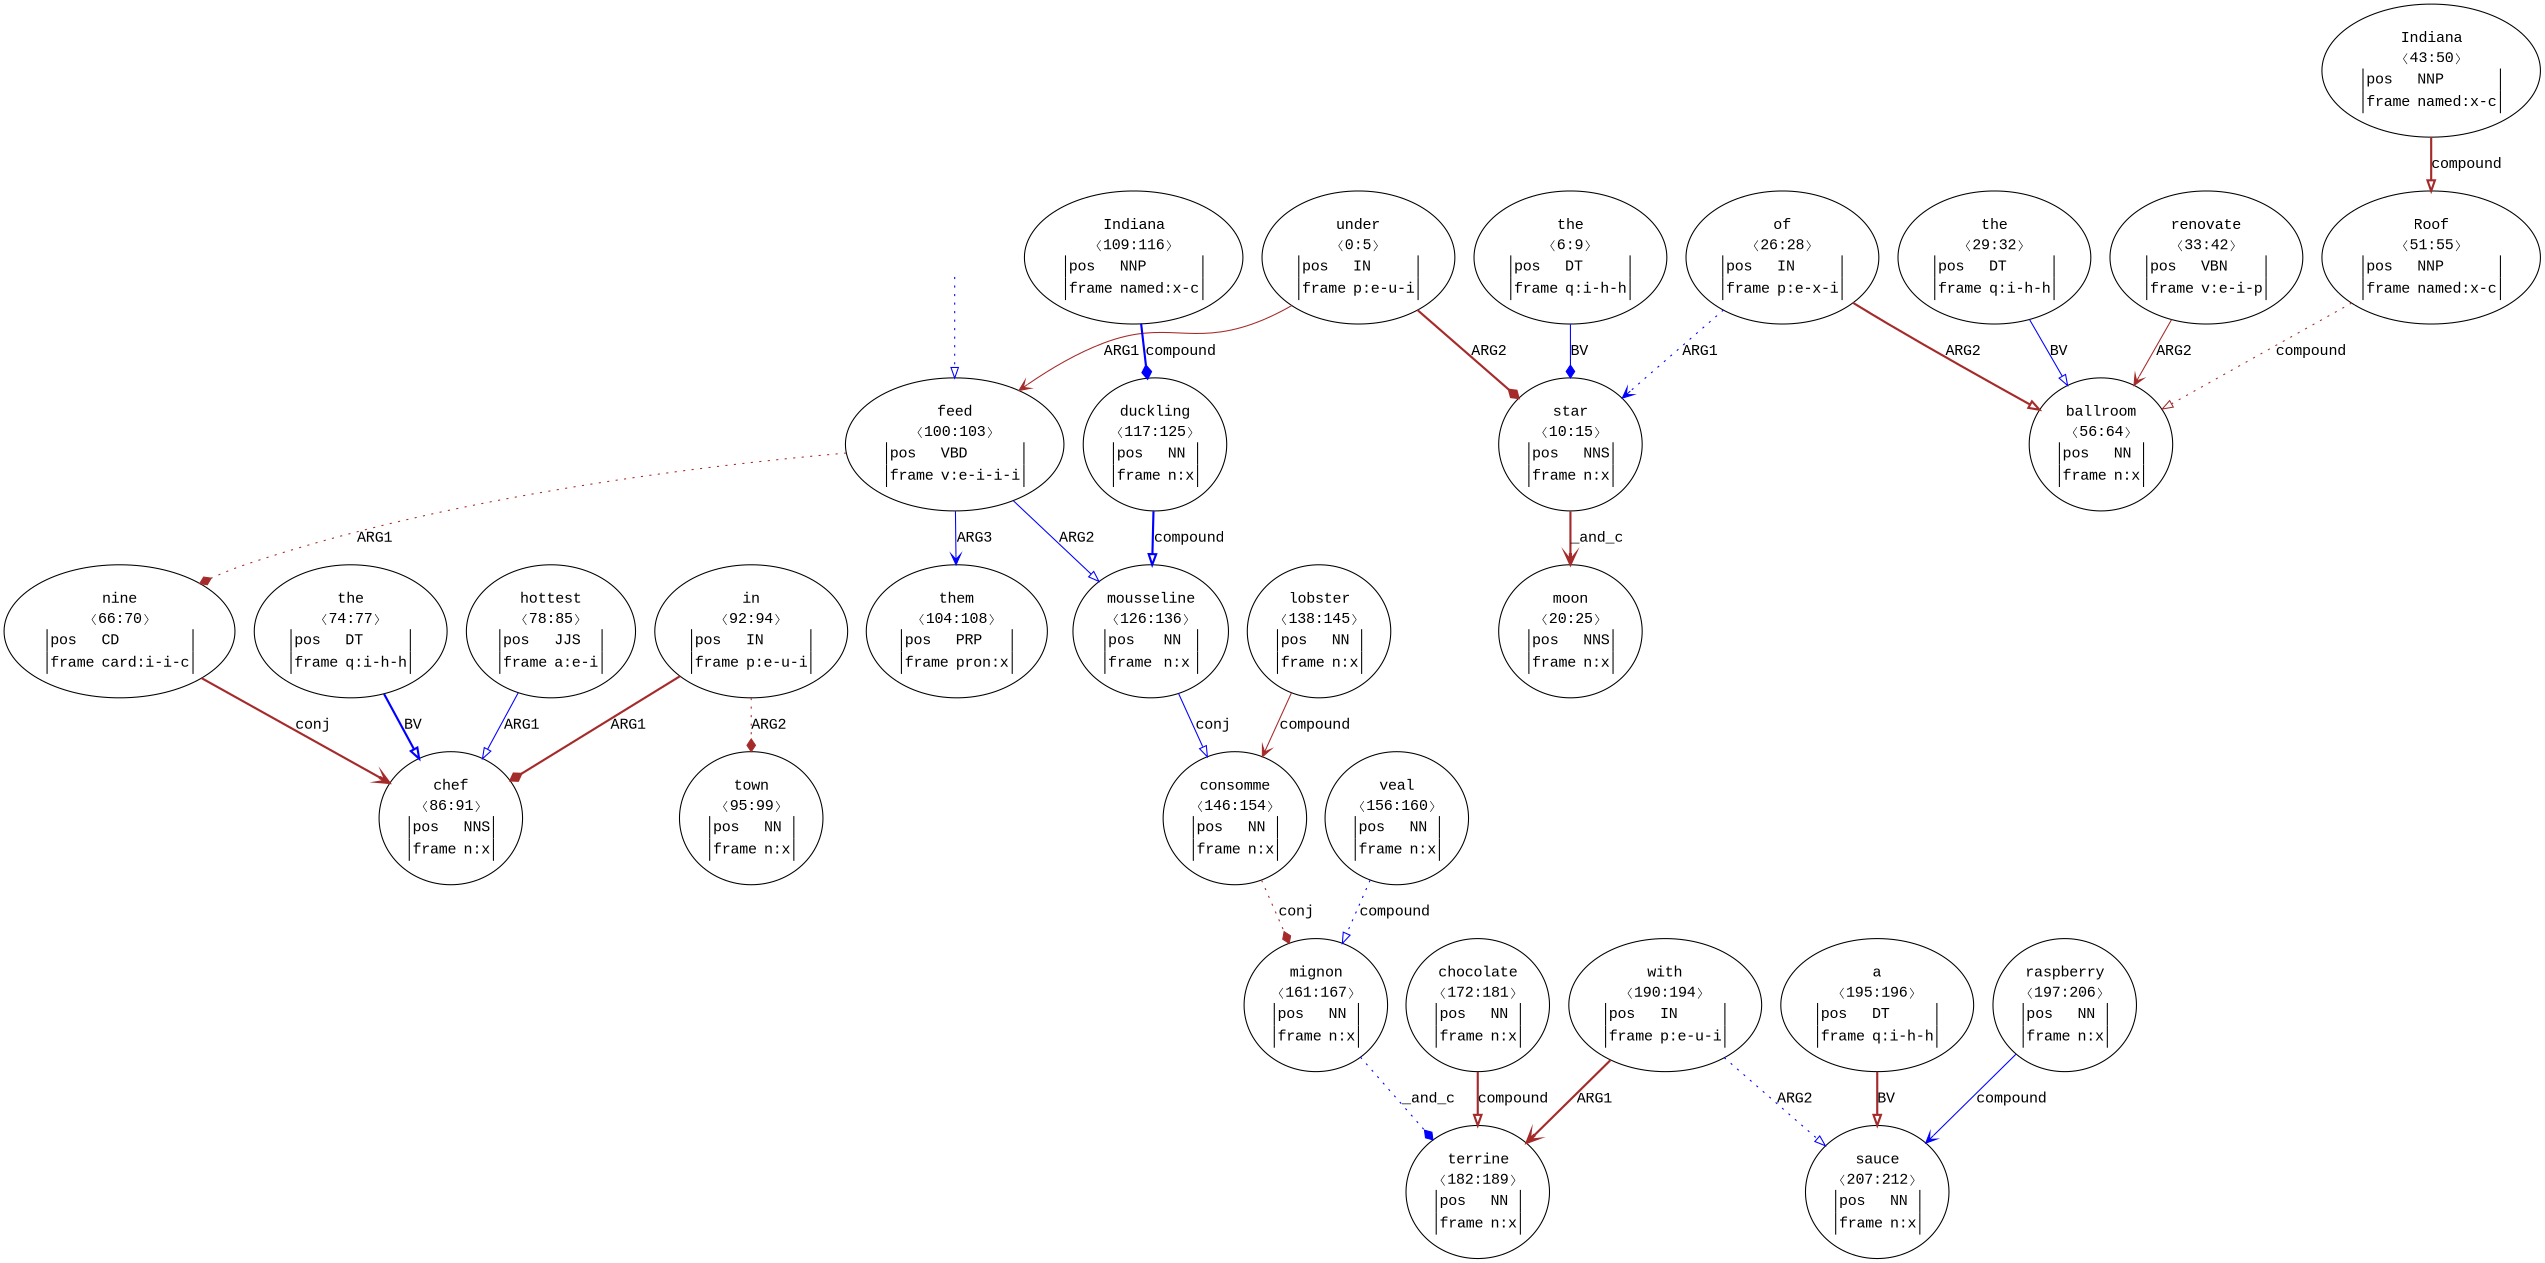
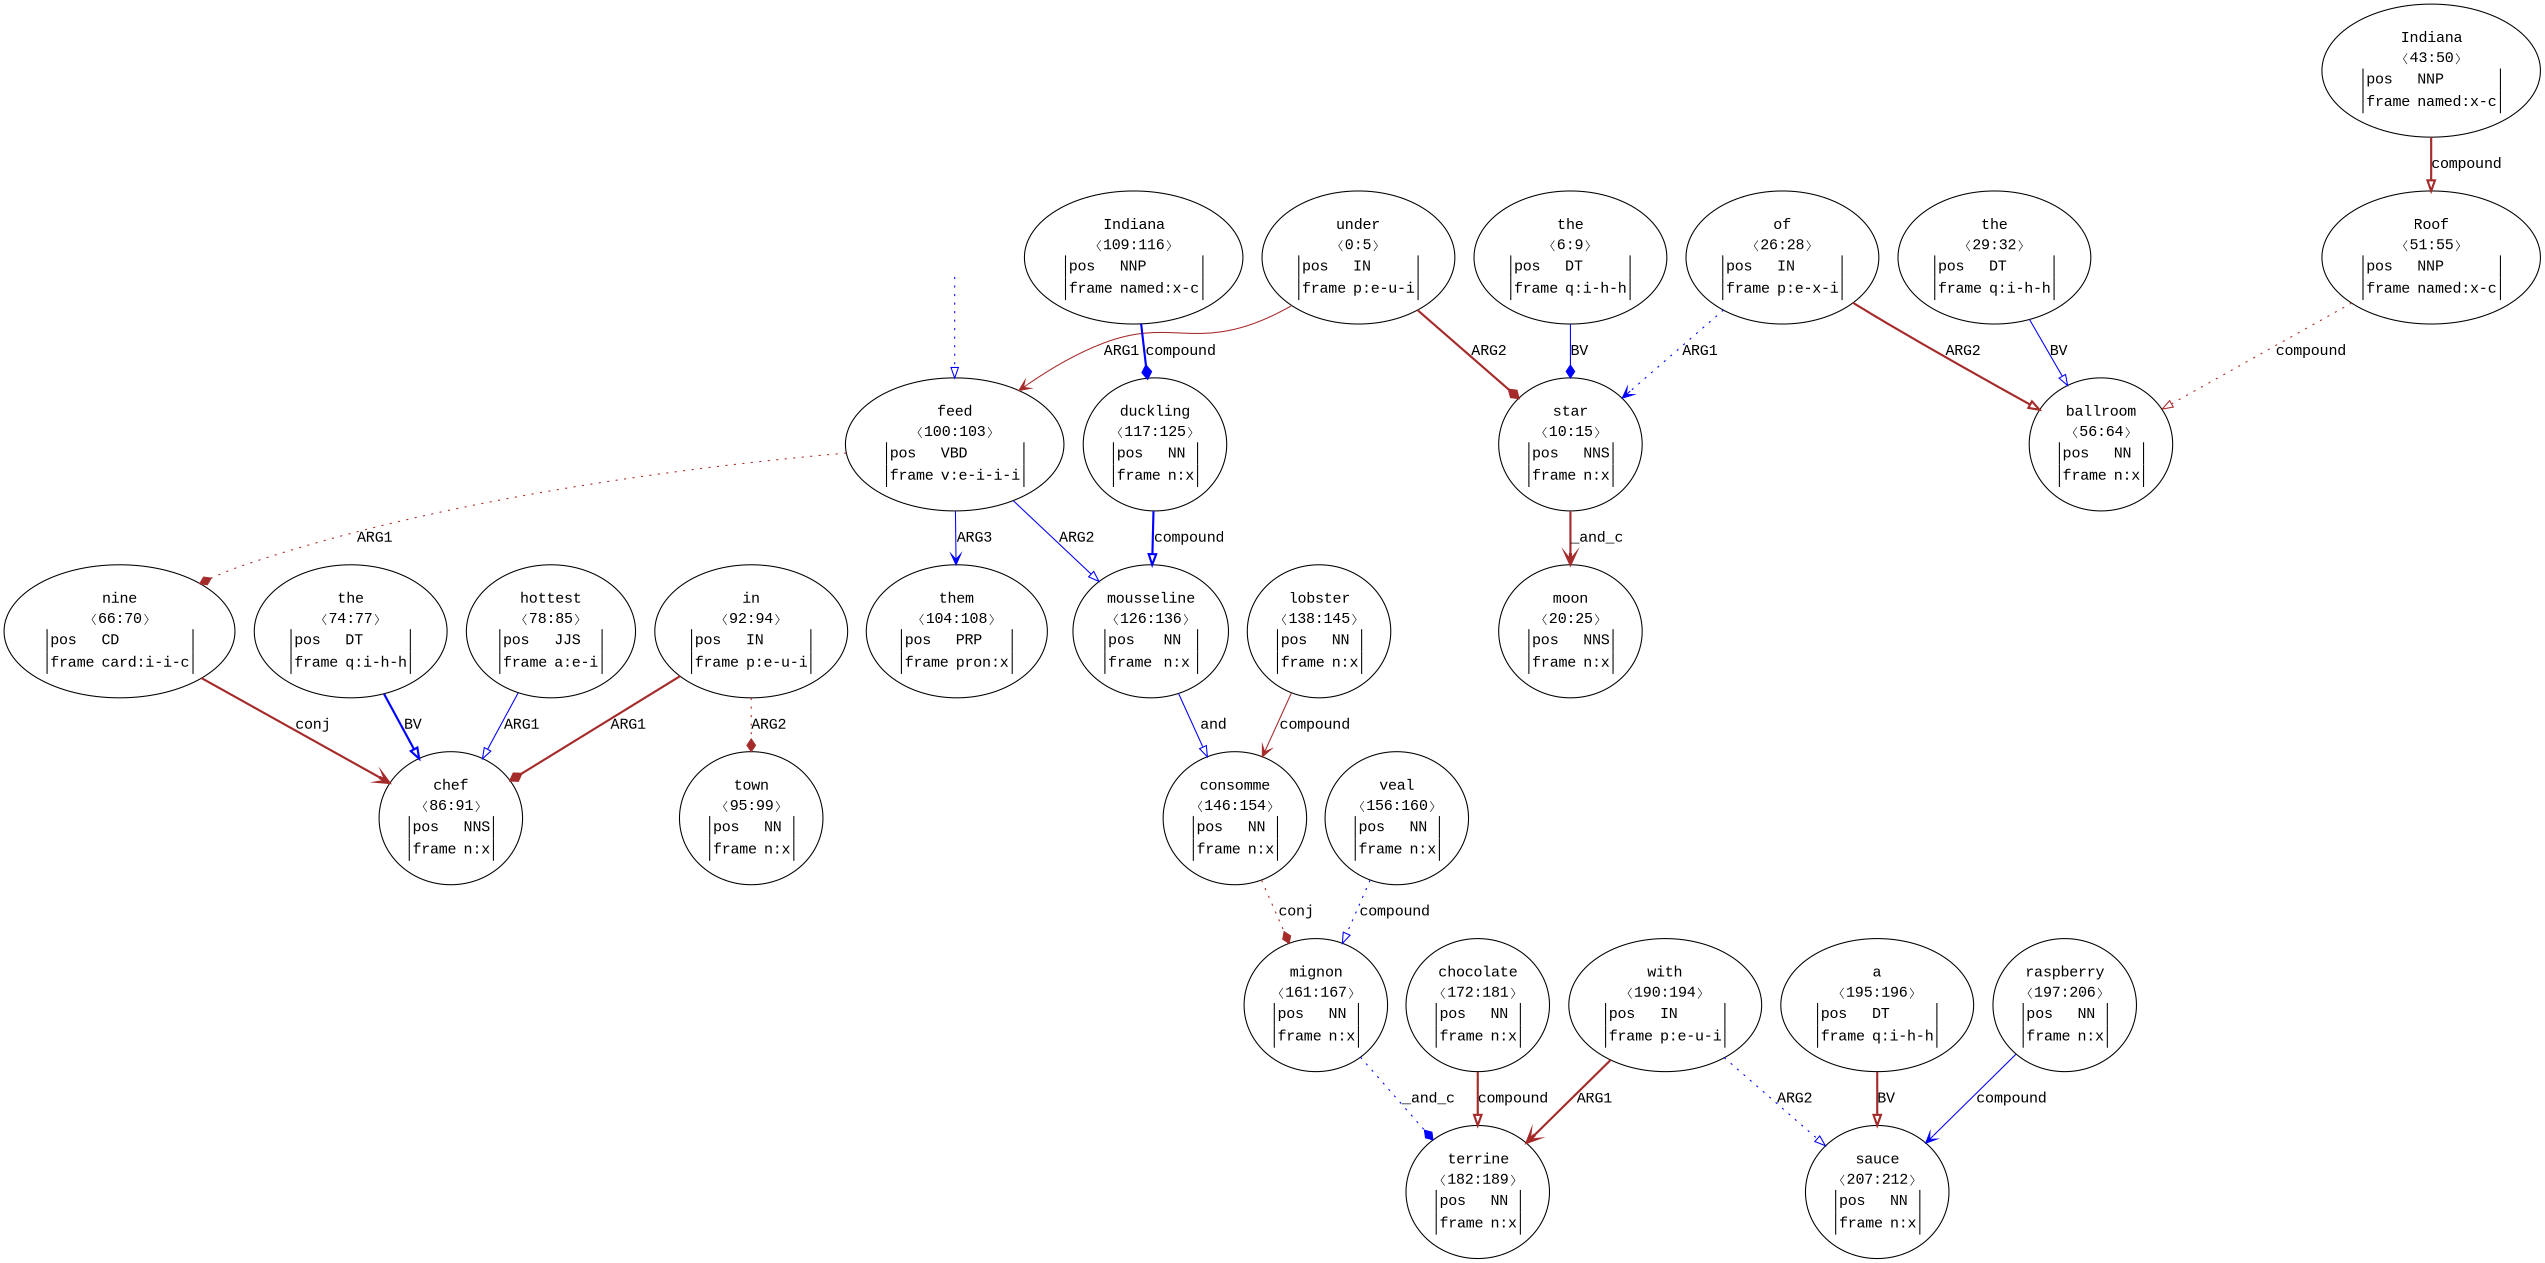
(2206, 257) -> none
(1214, 725) -> (1214, 725)
